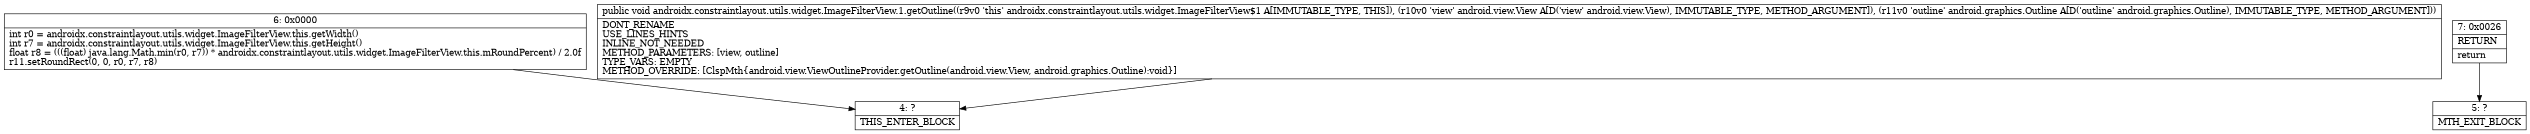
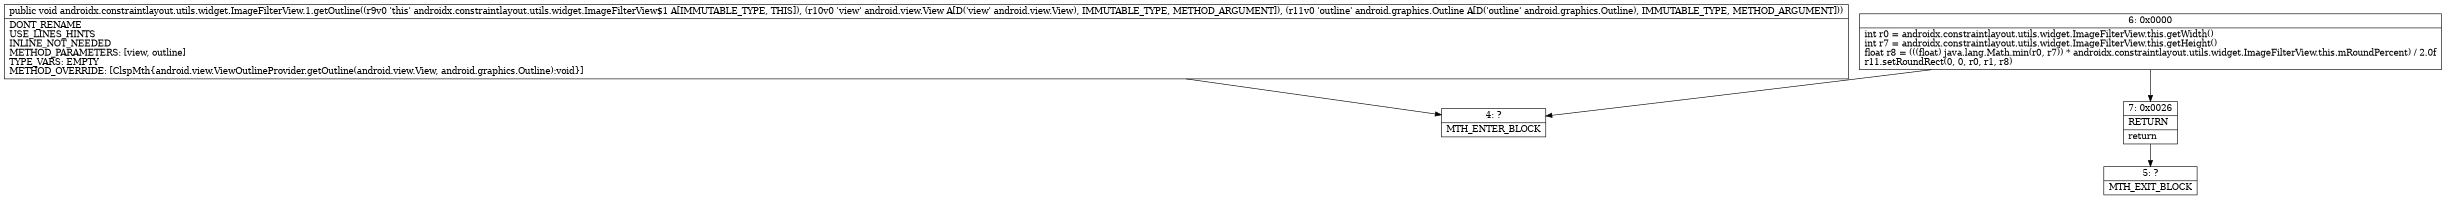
(83, 62) -> (1938, 62)
none -> (2150, 82)
(907, 122) -> (1494, 130)
